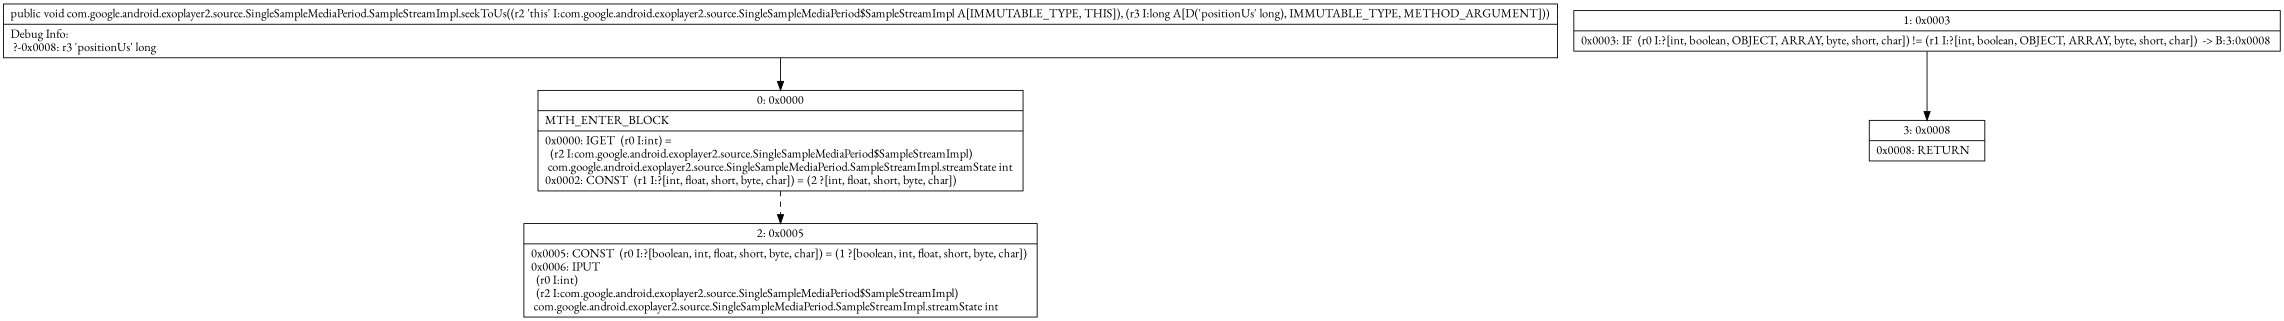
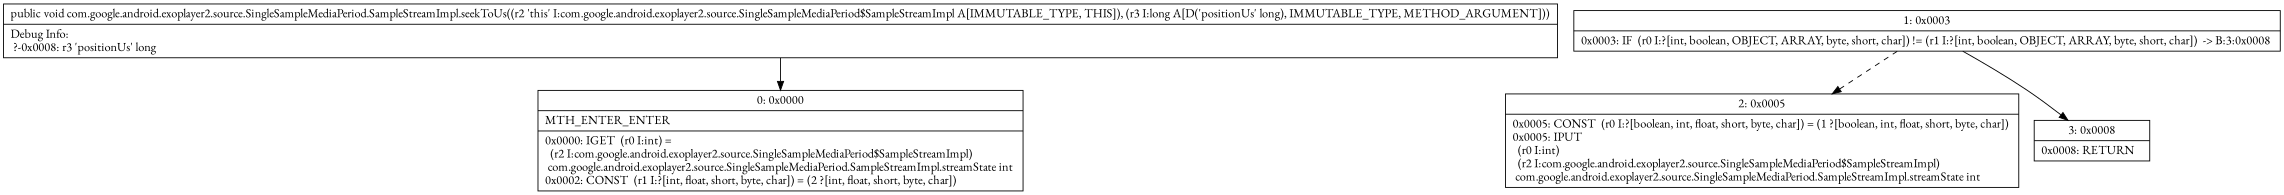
(608, 120) -> (608, 120)
(781, 203) -> (1868, 70)
(568, 267) -> (1550, 137)
